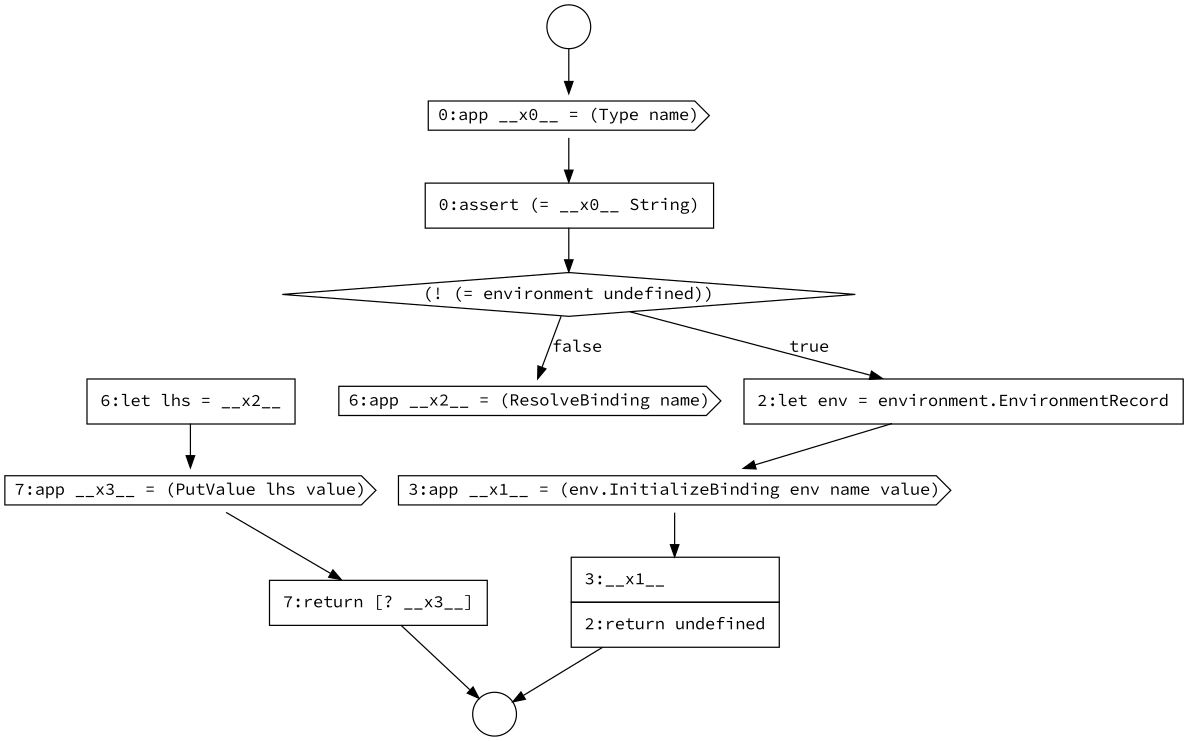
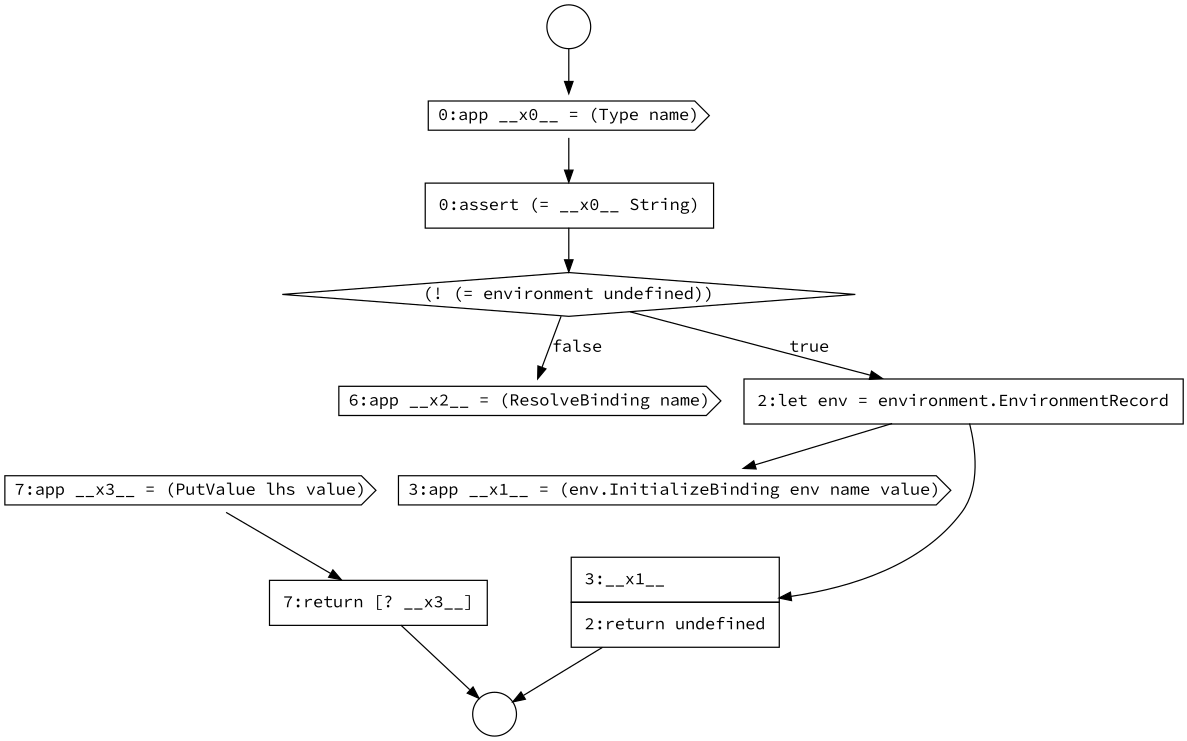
(190, 401) -> none
(675, 529) -> (925, 548)
